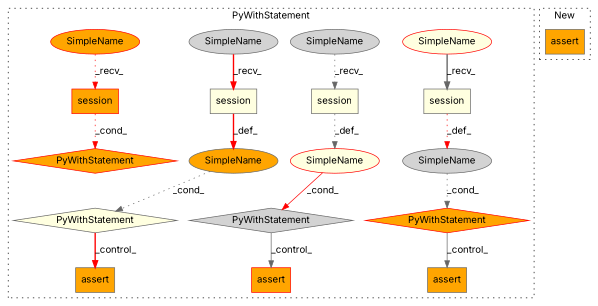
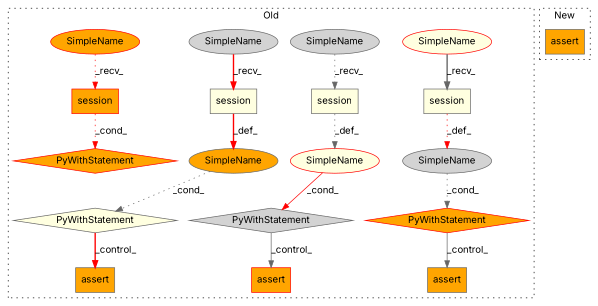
(271, 16) -> (271, 16)
